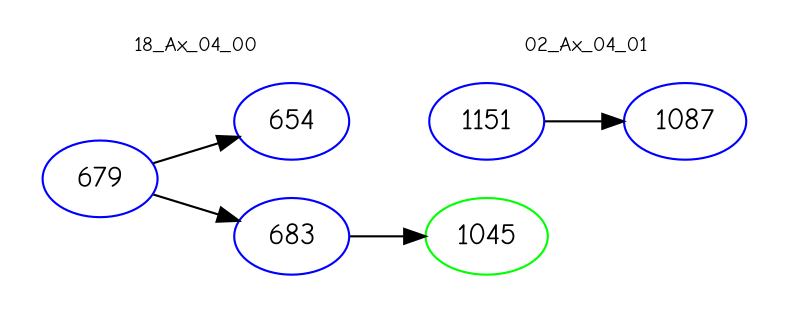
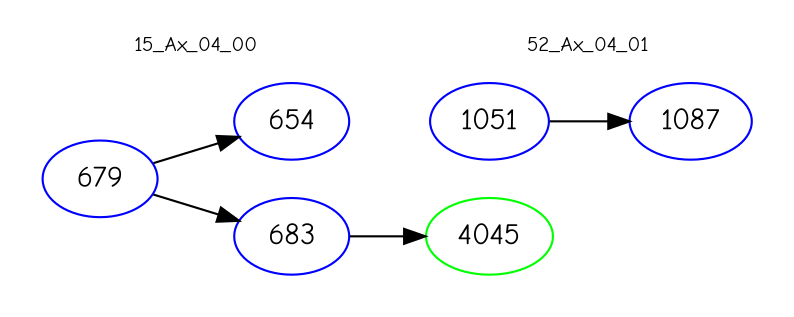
(196, 46) -> (196, 46)
(586, 46) -> (589, 46)
(487, 121) -> (489, 121)
(487, 236) -> (489, 236)
